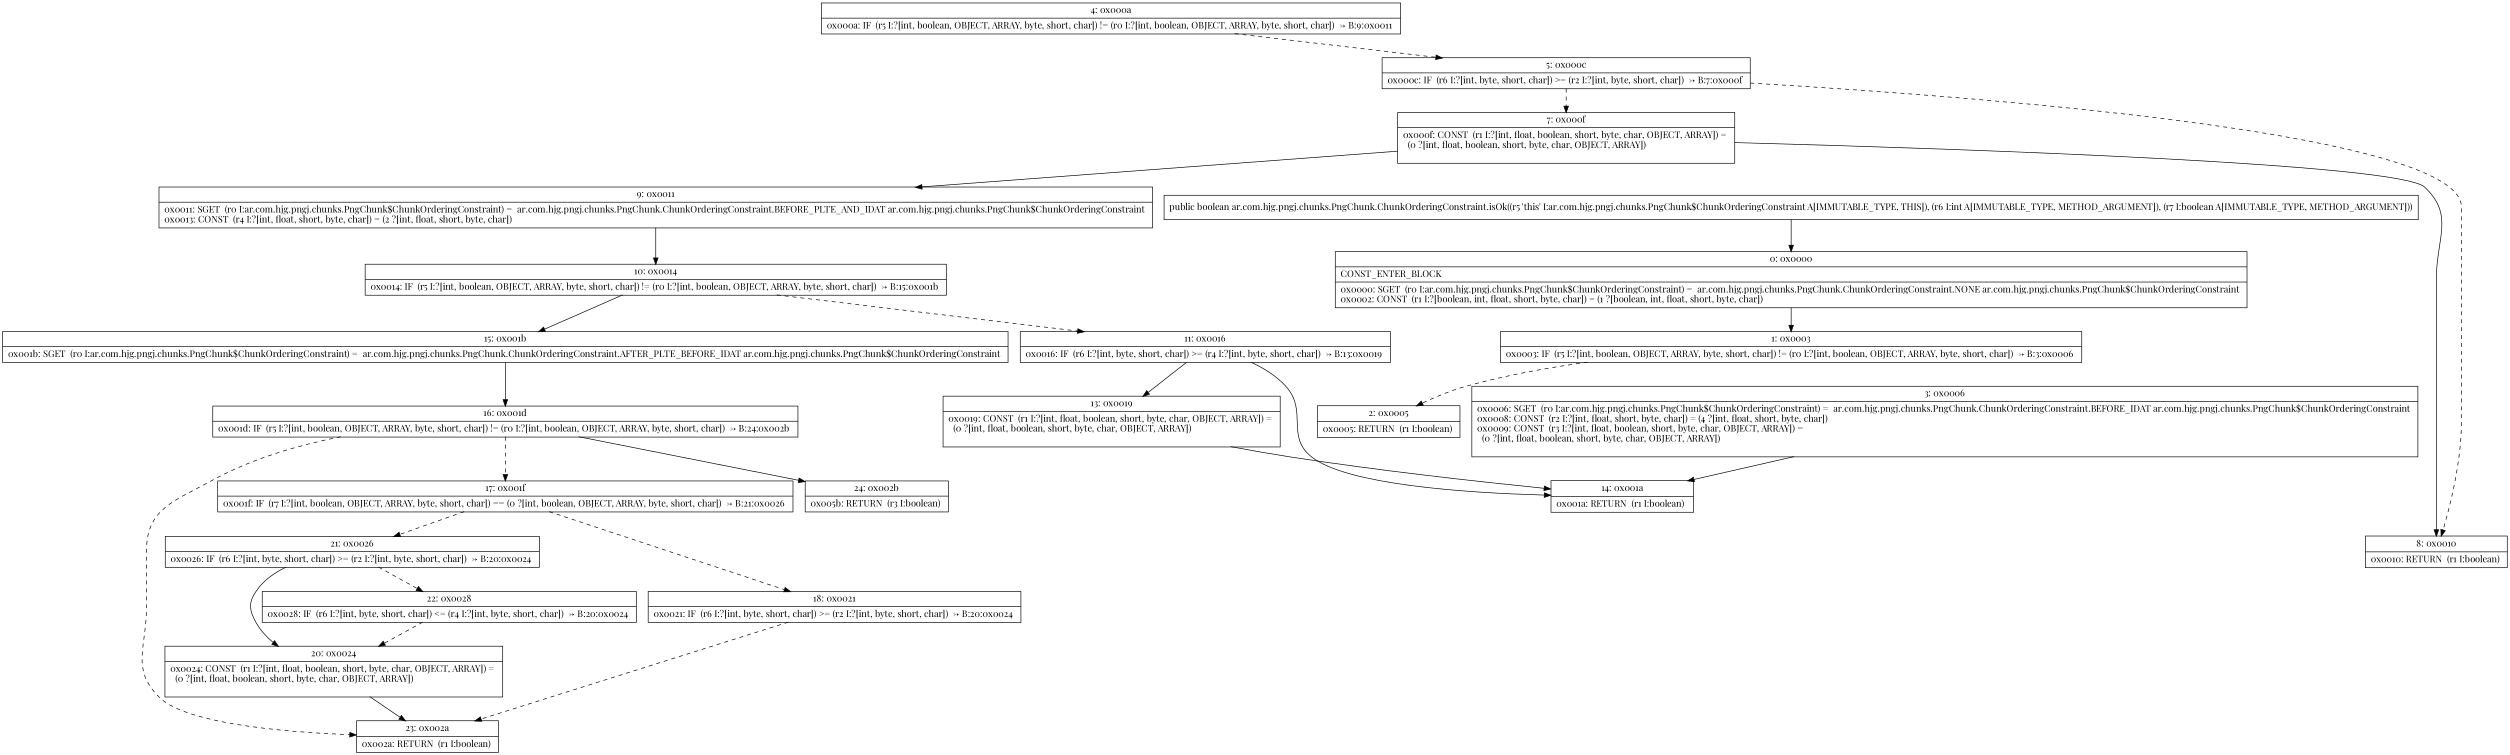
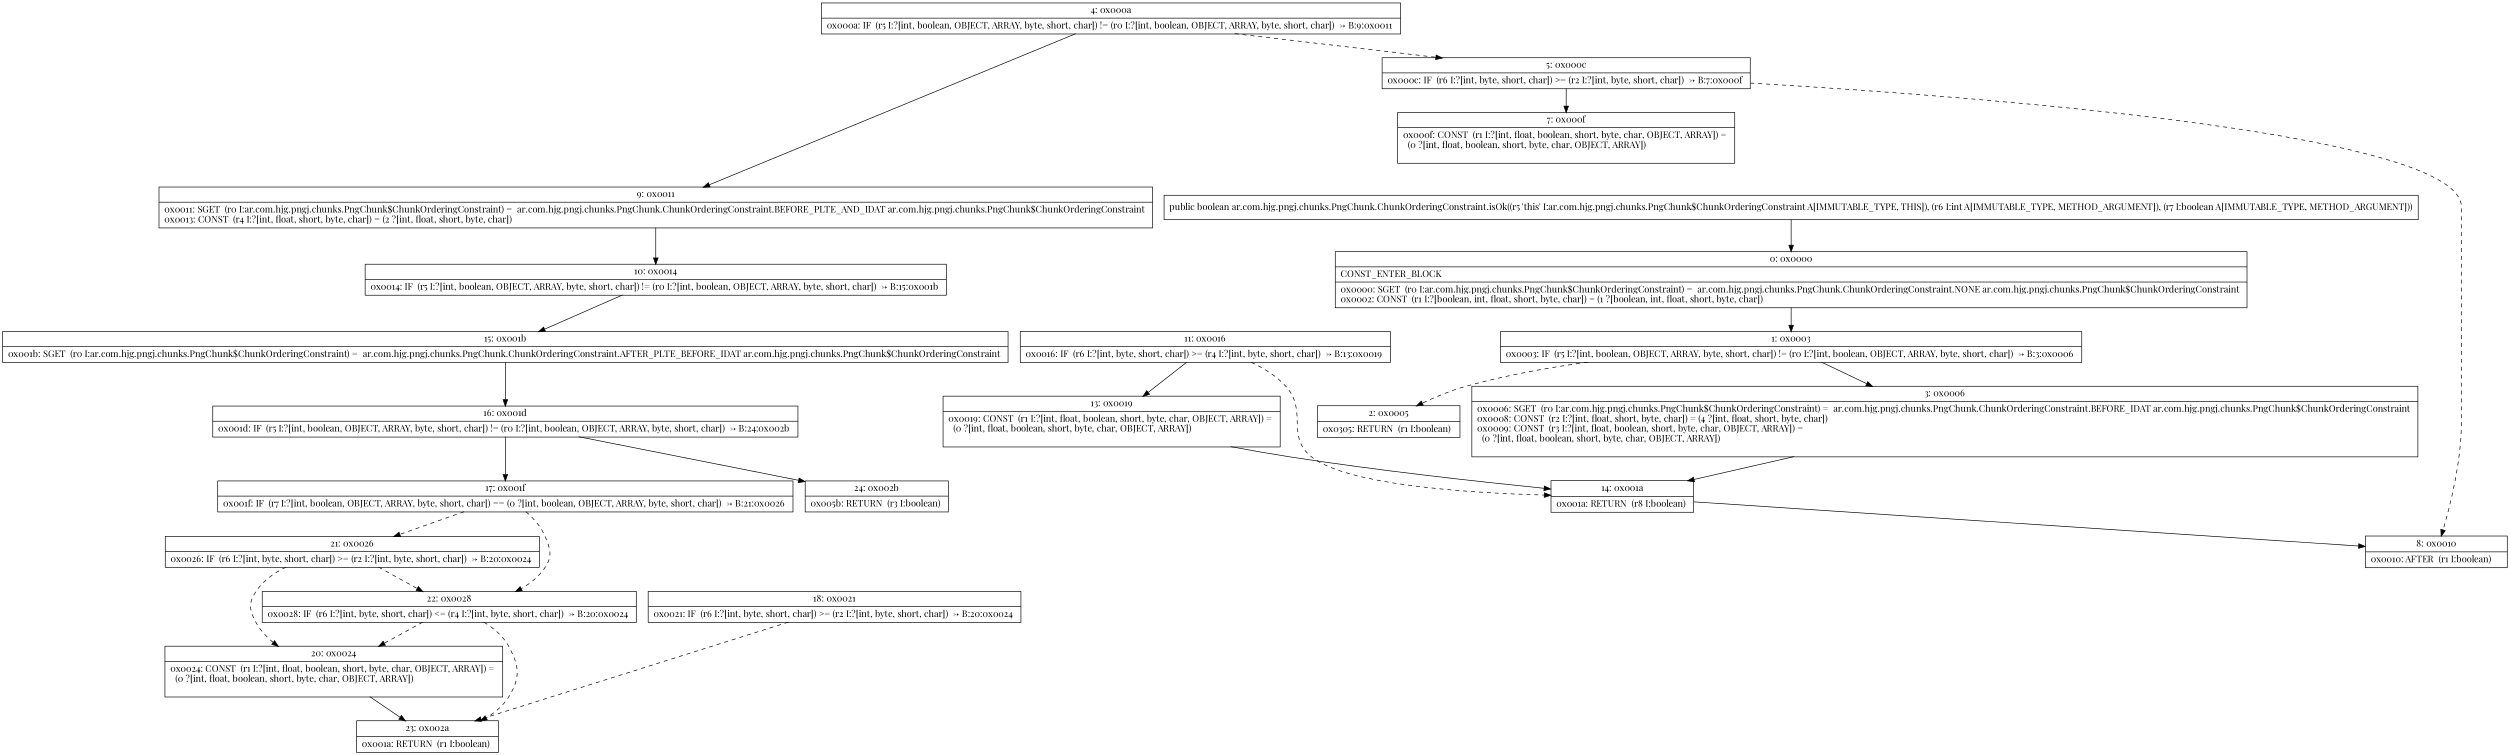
(1566, 97) -> (1566, 97)
(2254, 164) -> (2026, 524)
(1160, 169) -> (893, 109)
(927, 313) -> none
none -> (1844, 373)
(1389, 429) -> (1388, 429)
(505, 456) -> (505, 456)
(1366, 478) -> (1366, 478)
(1622, 504) -> (1622, 504)
(667, 551) -> (550, 552)
(2436, 559) -> (2432, 559)
(251, 601) -> (251, 601)
(146, 605) -> (517, 670)
(428, 744) -> (427, 744)
